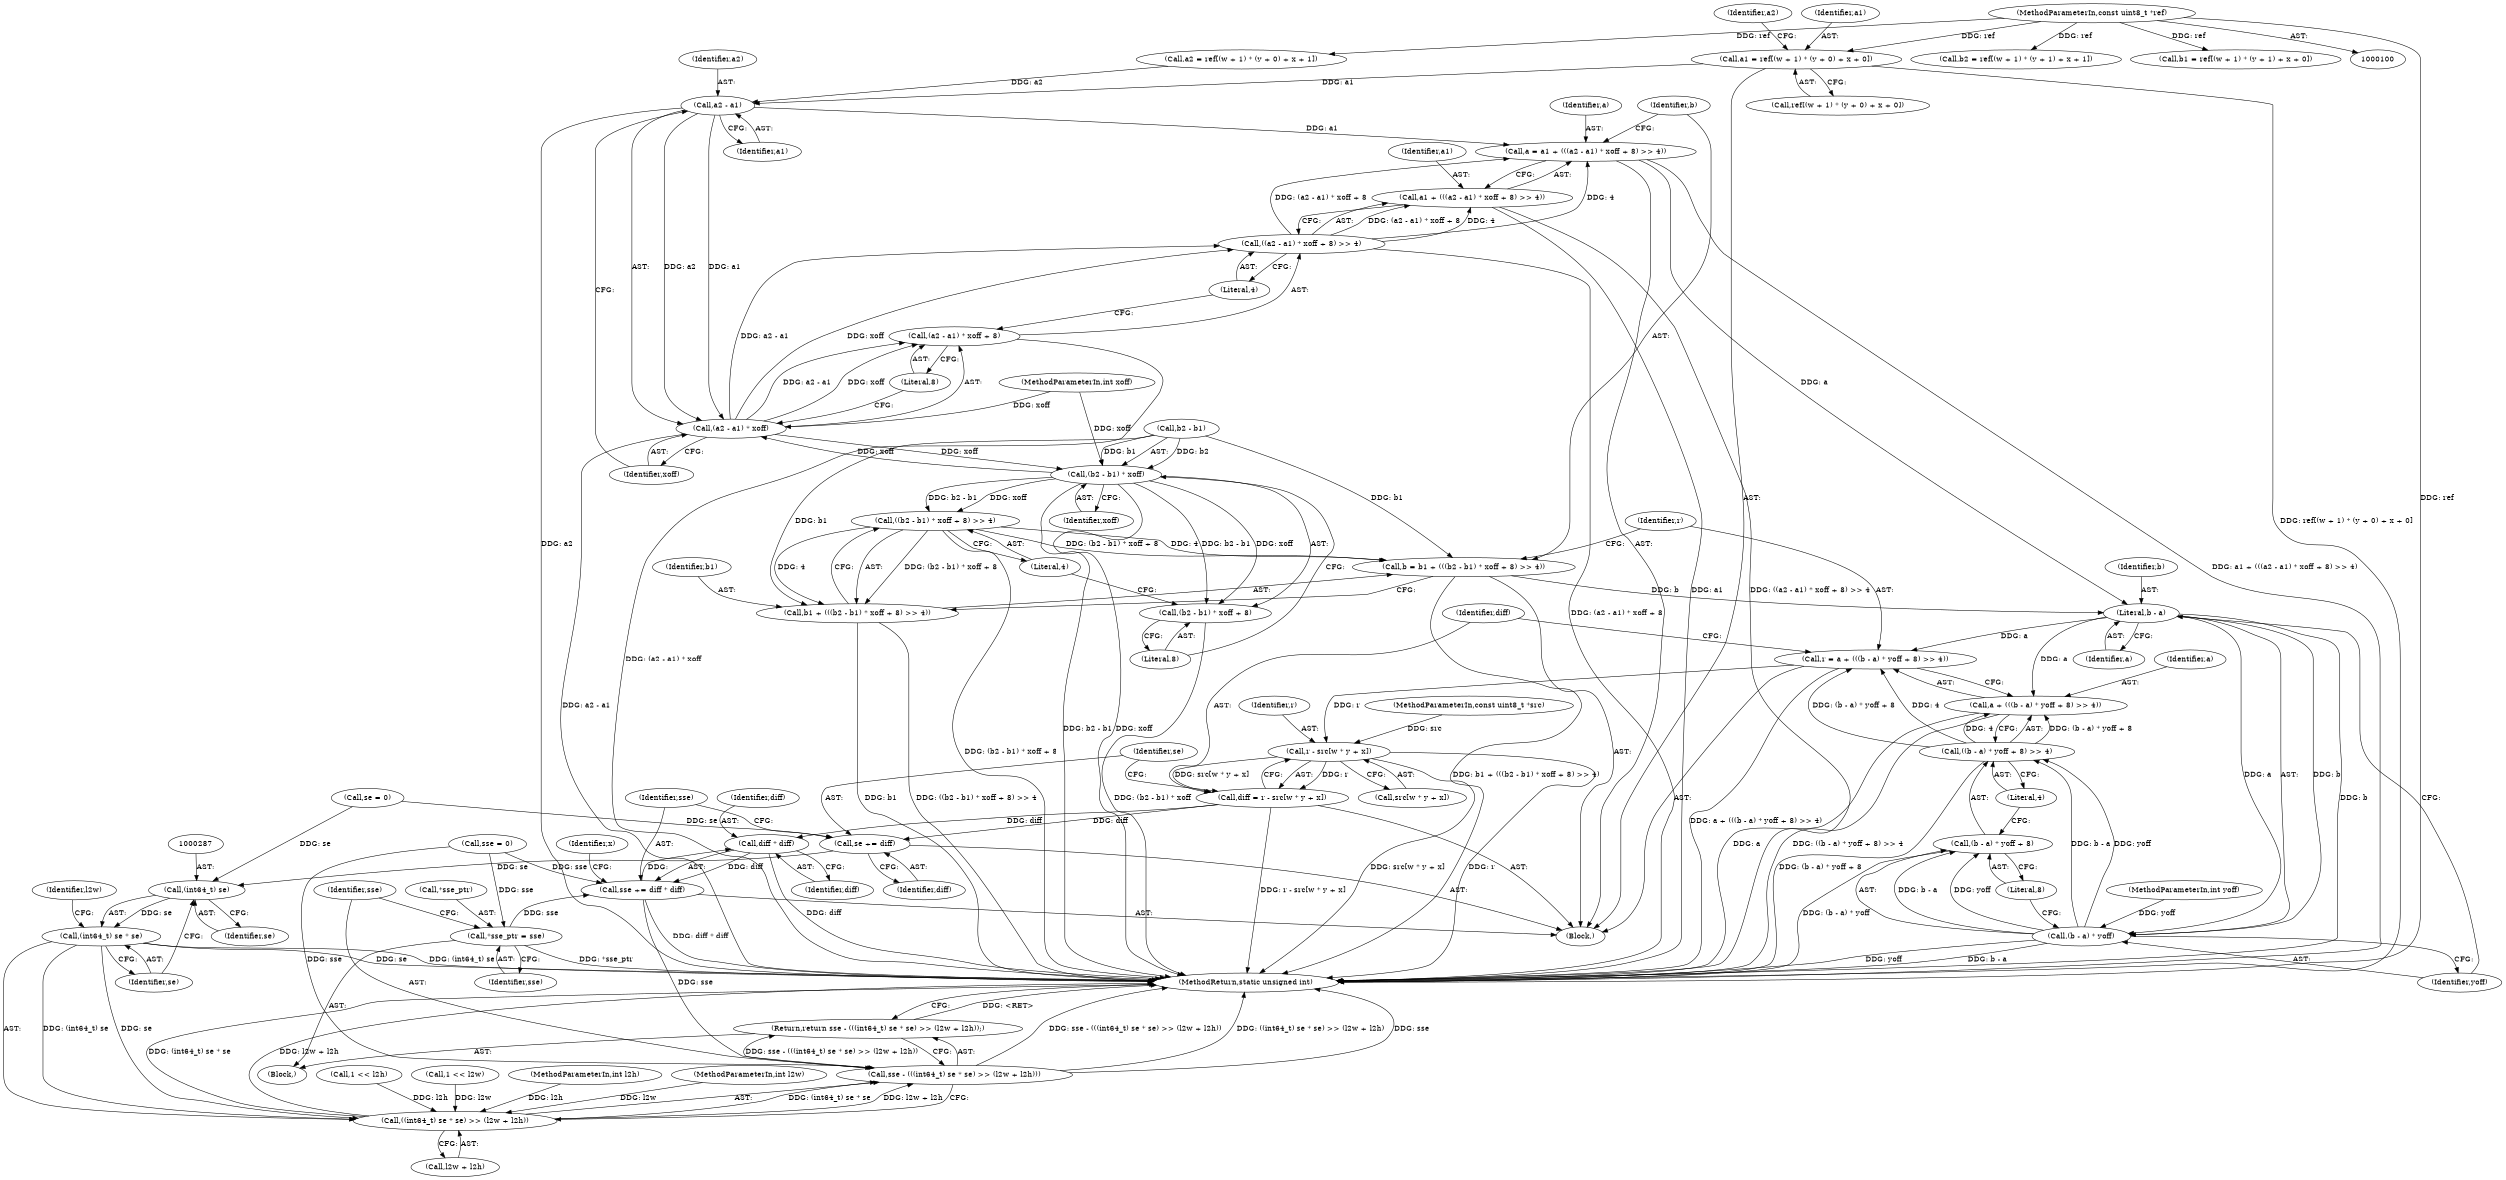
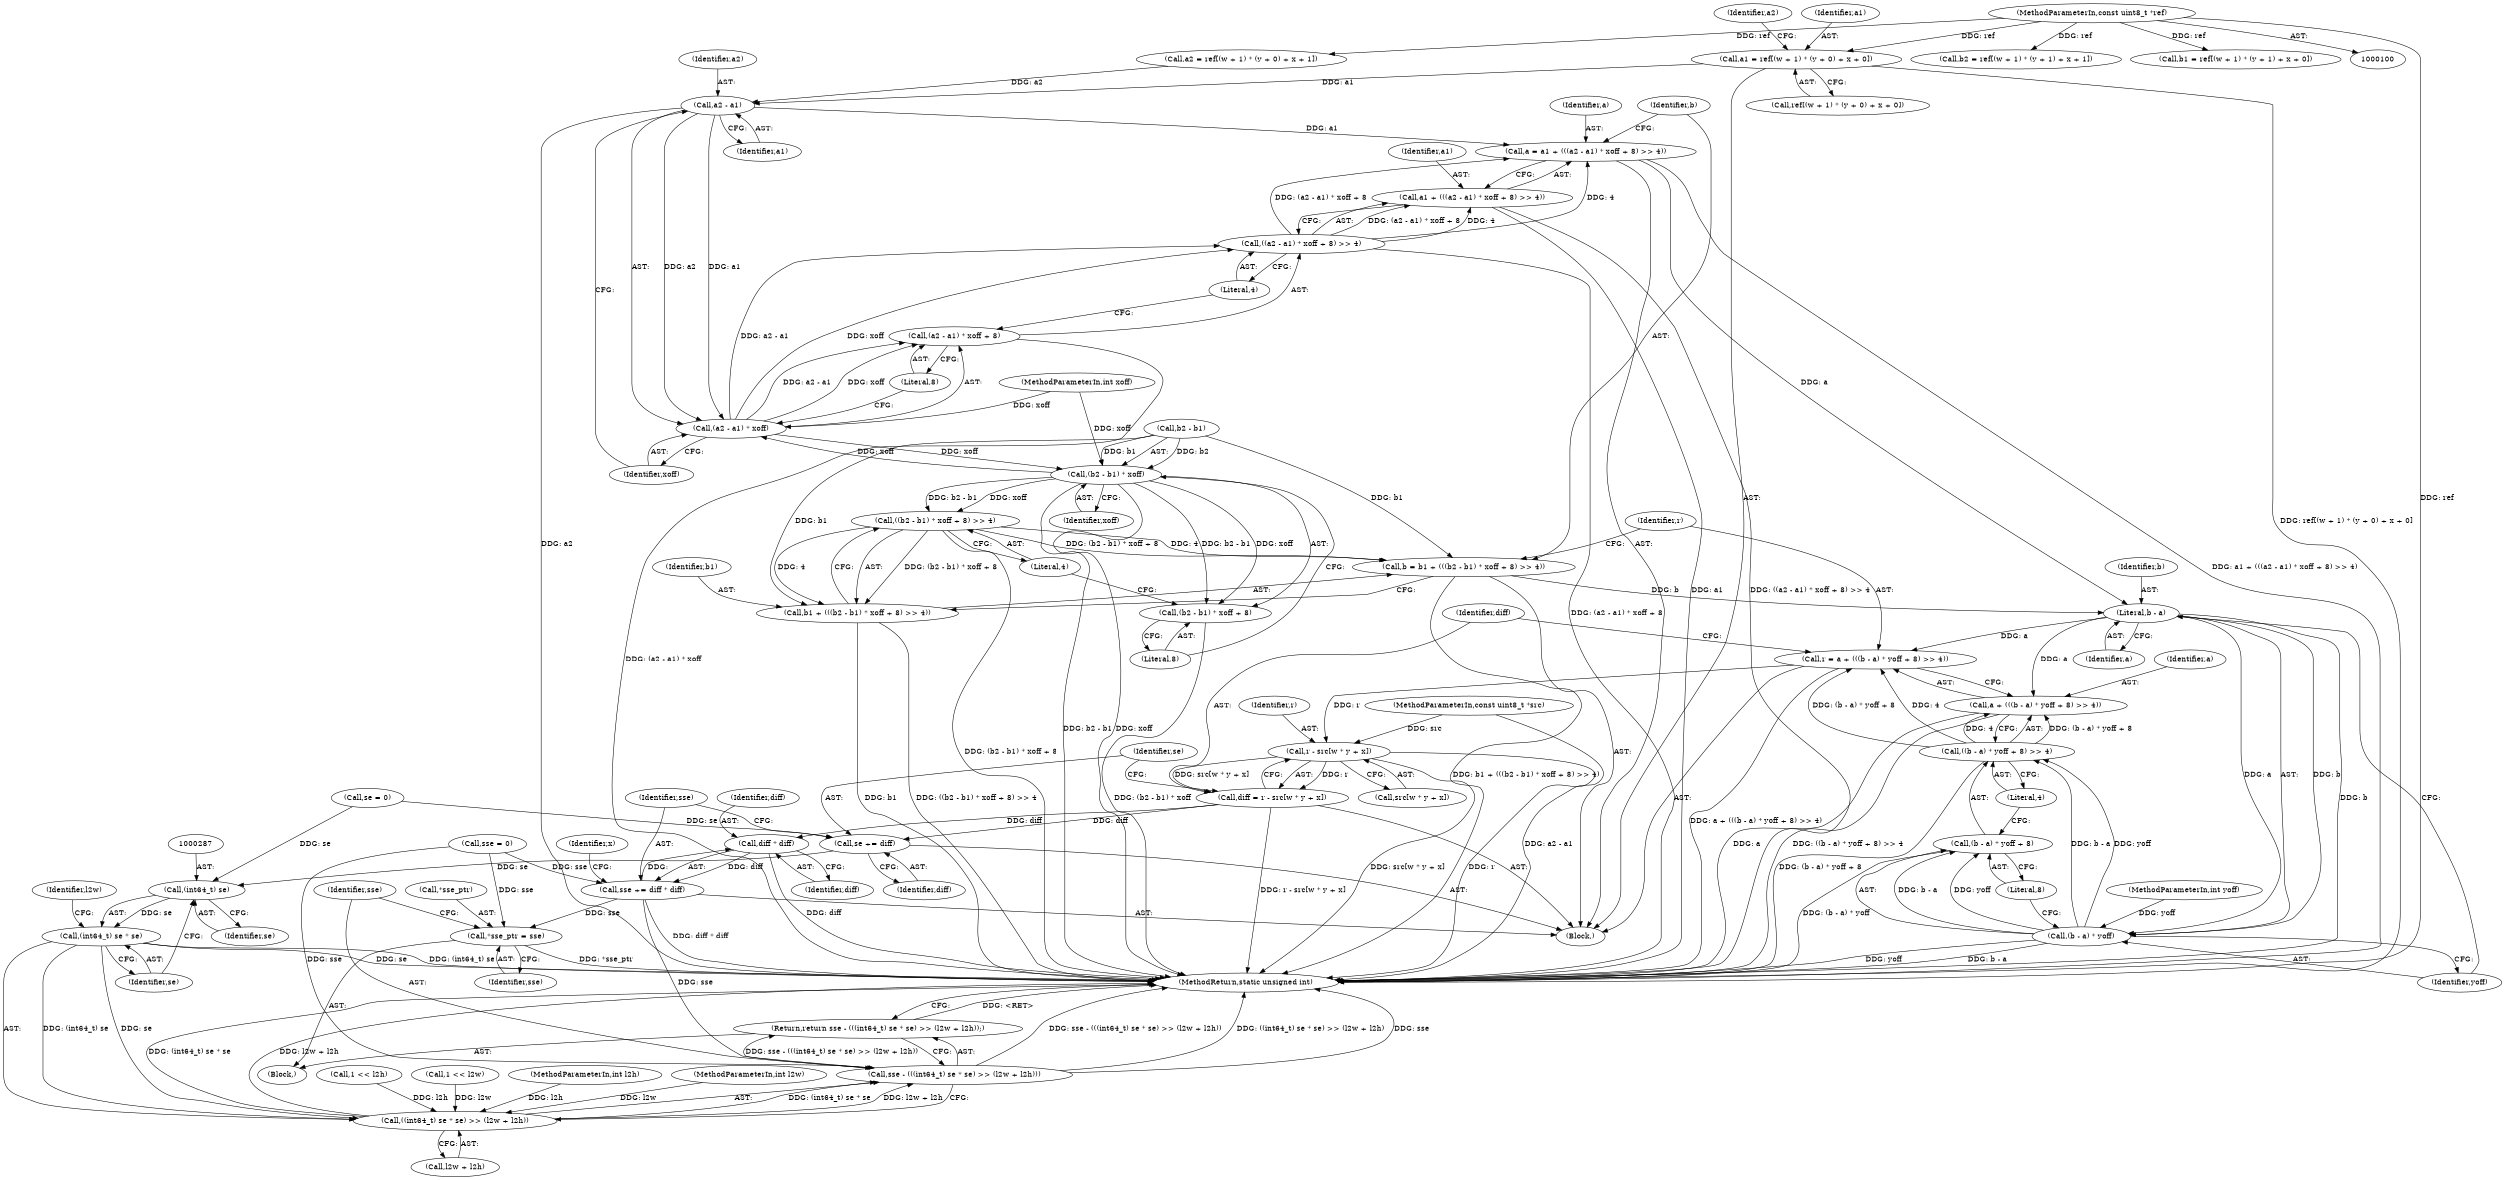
(640, 842) -> (1526, 856)
(542, 903) -> (576, 912)
